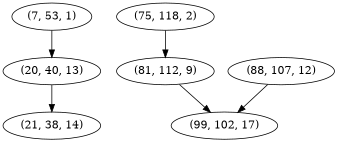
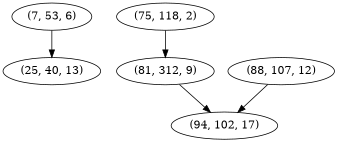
(52, 17) -> (52, 17)
(52, 71) -> (52, 71)
(165, 71) -> (165, 71)
(52, 126) -> none
(224, 126) -> (224, 126)
